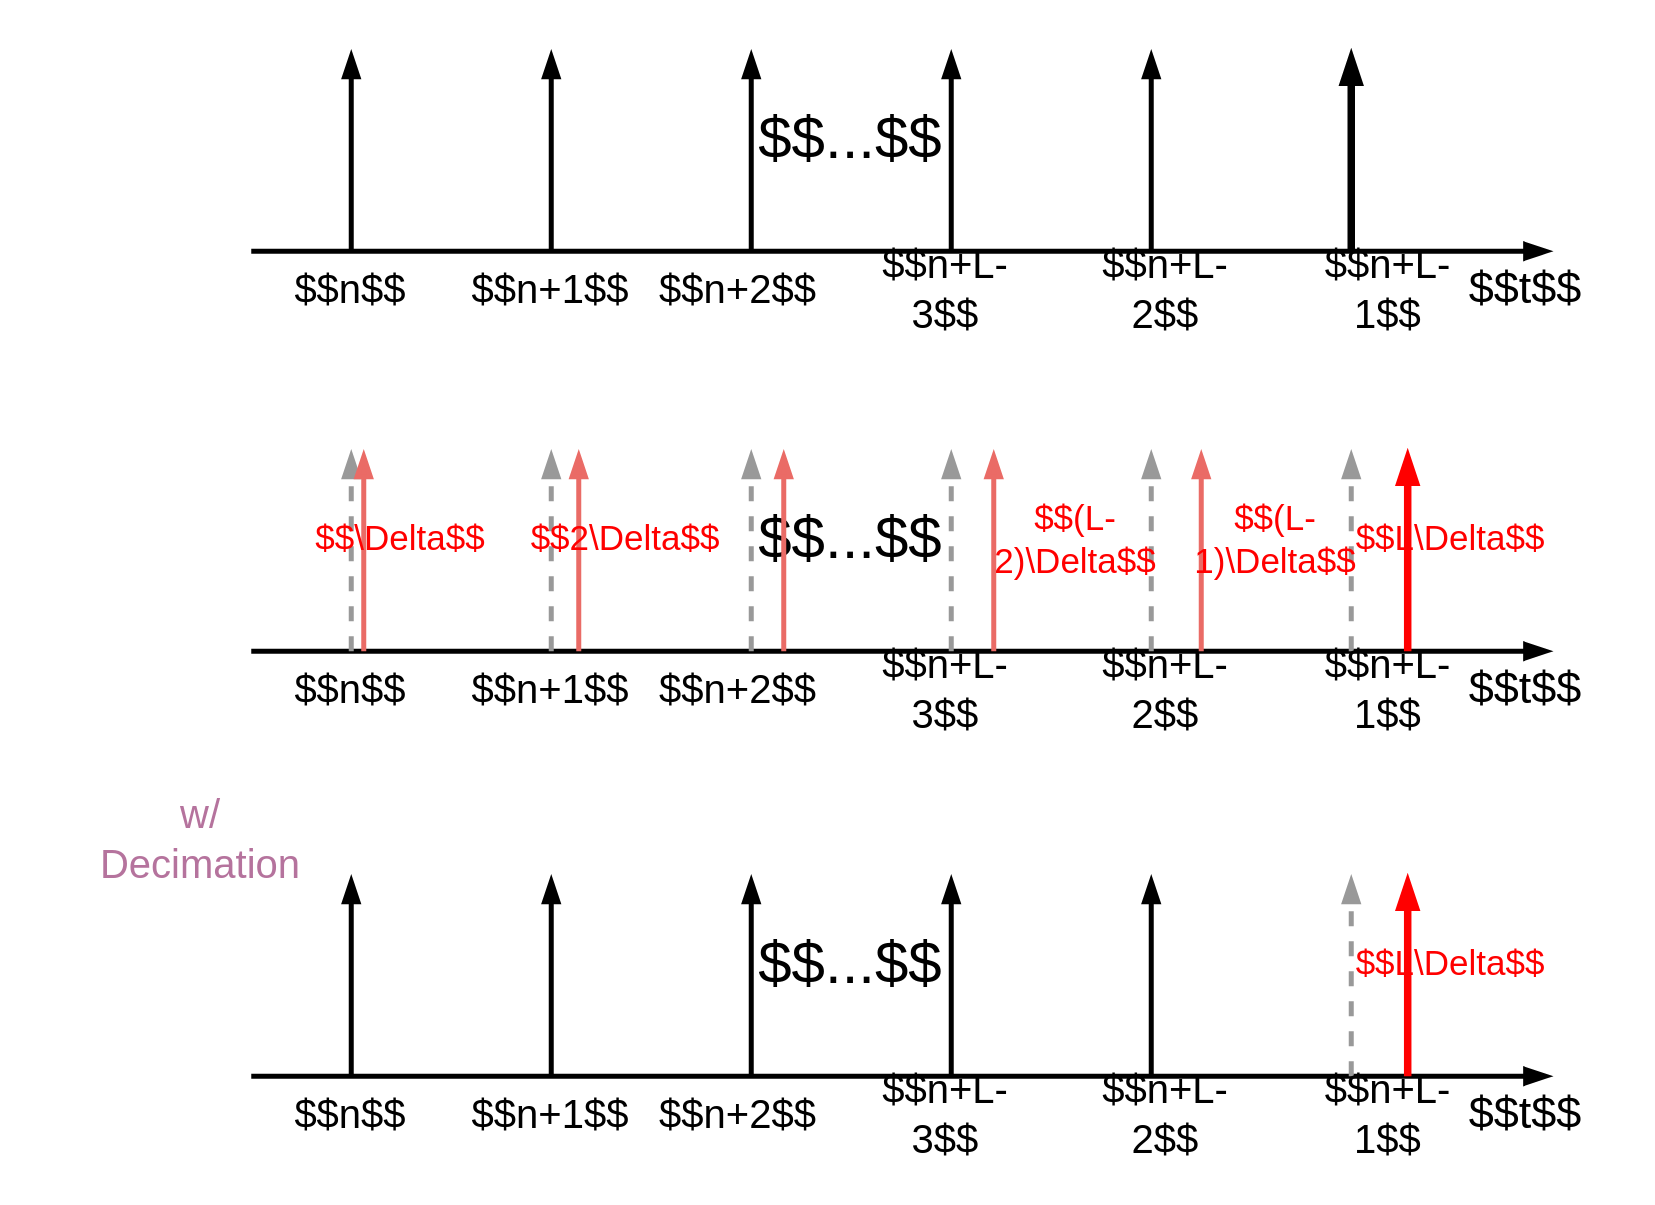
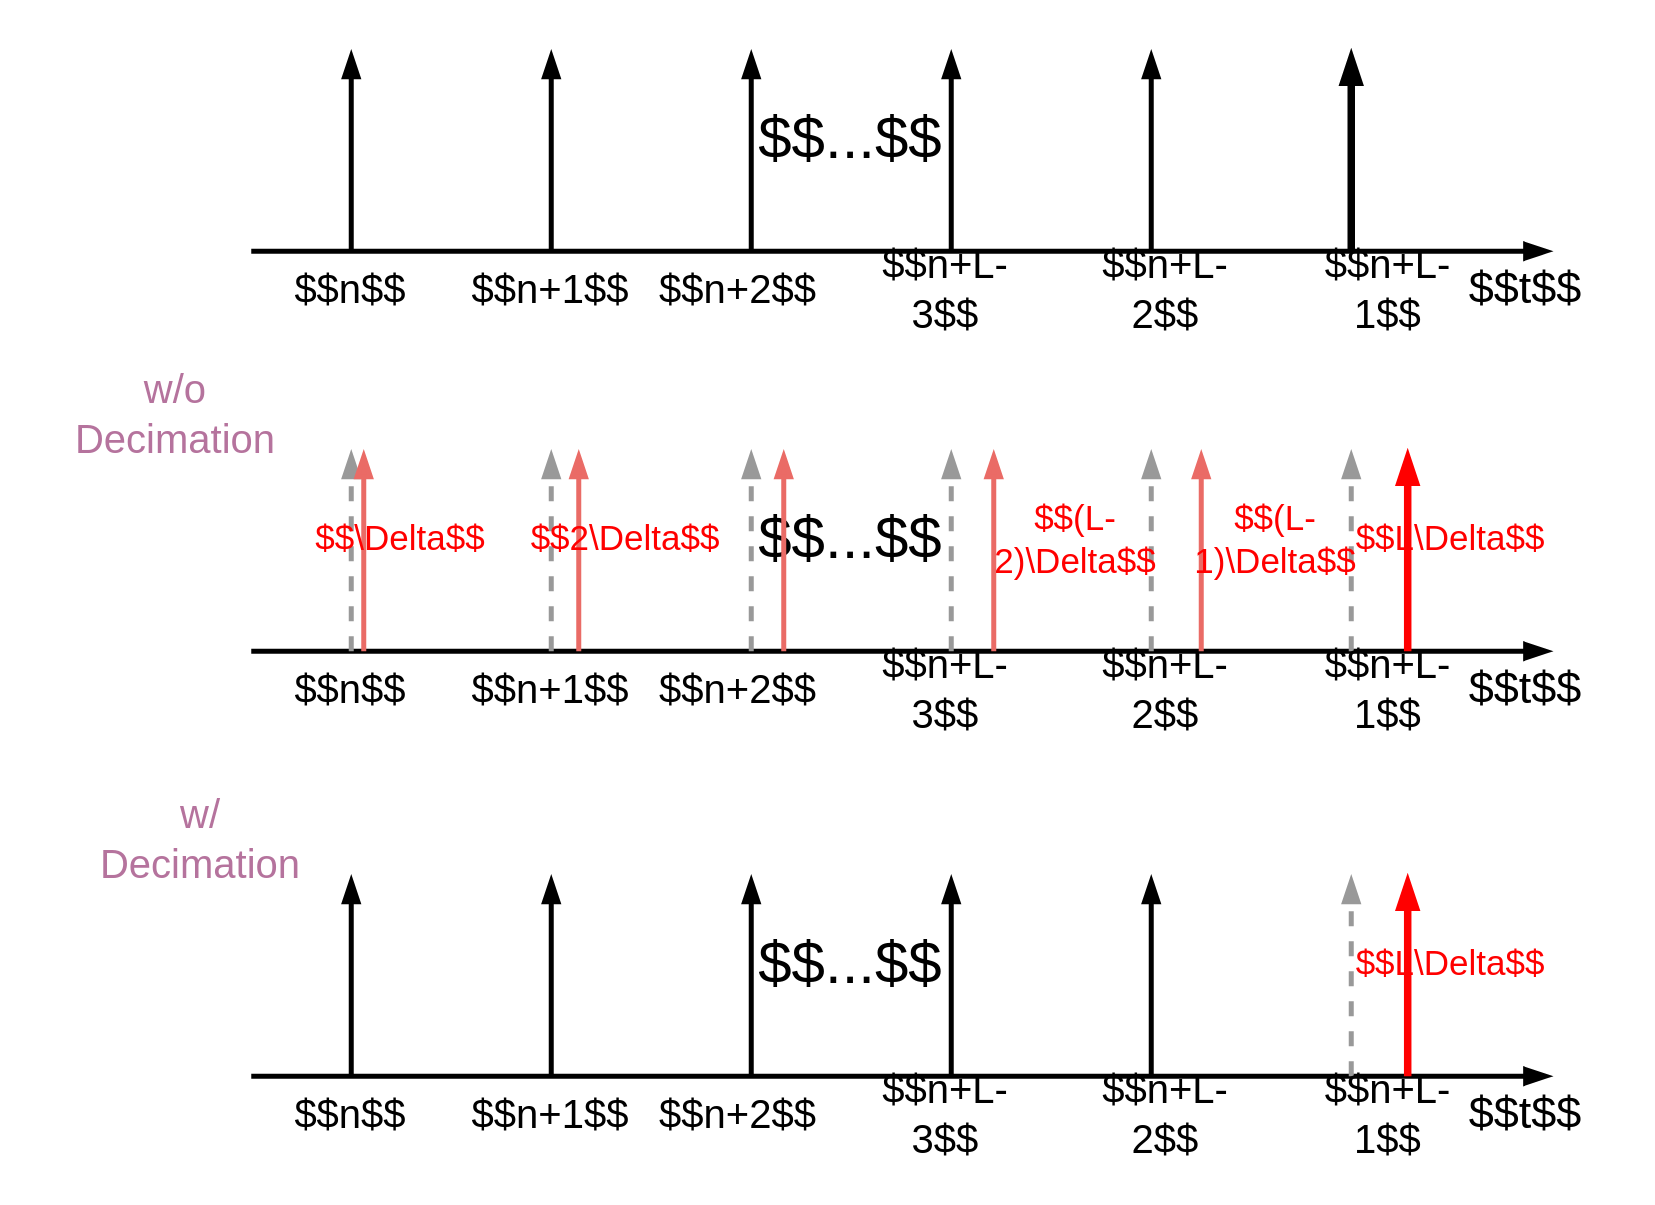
none -> (176, 414)
